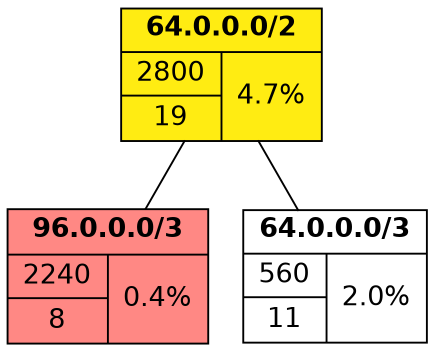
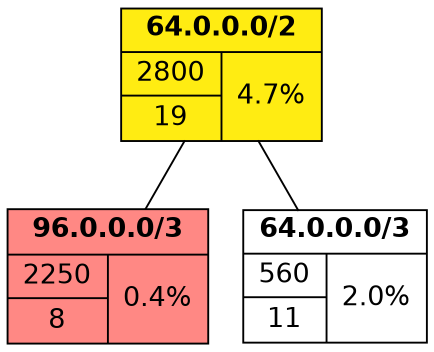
(58, 275) -> (58, 275)
